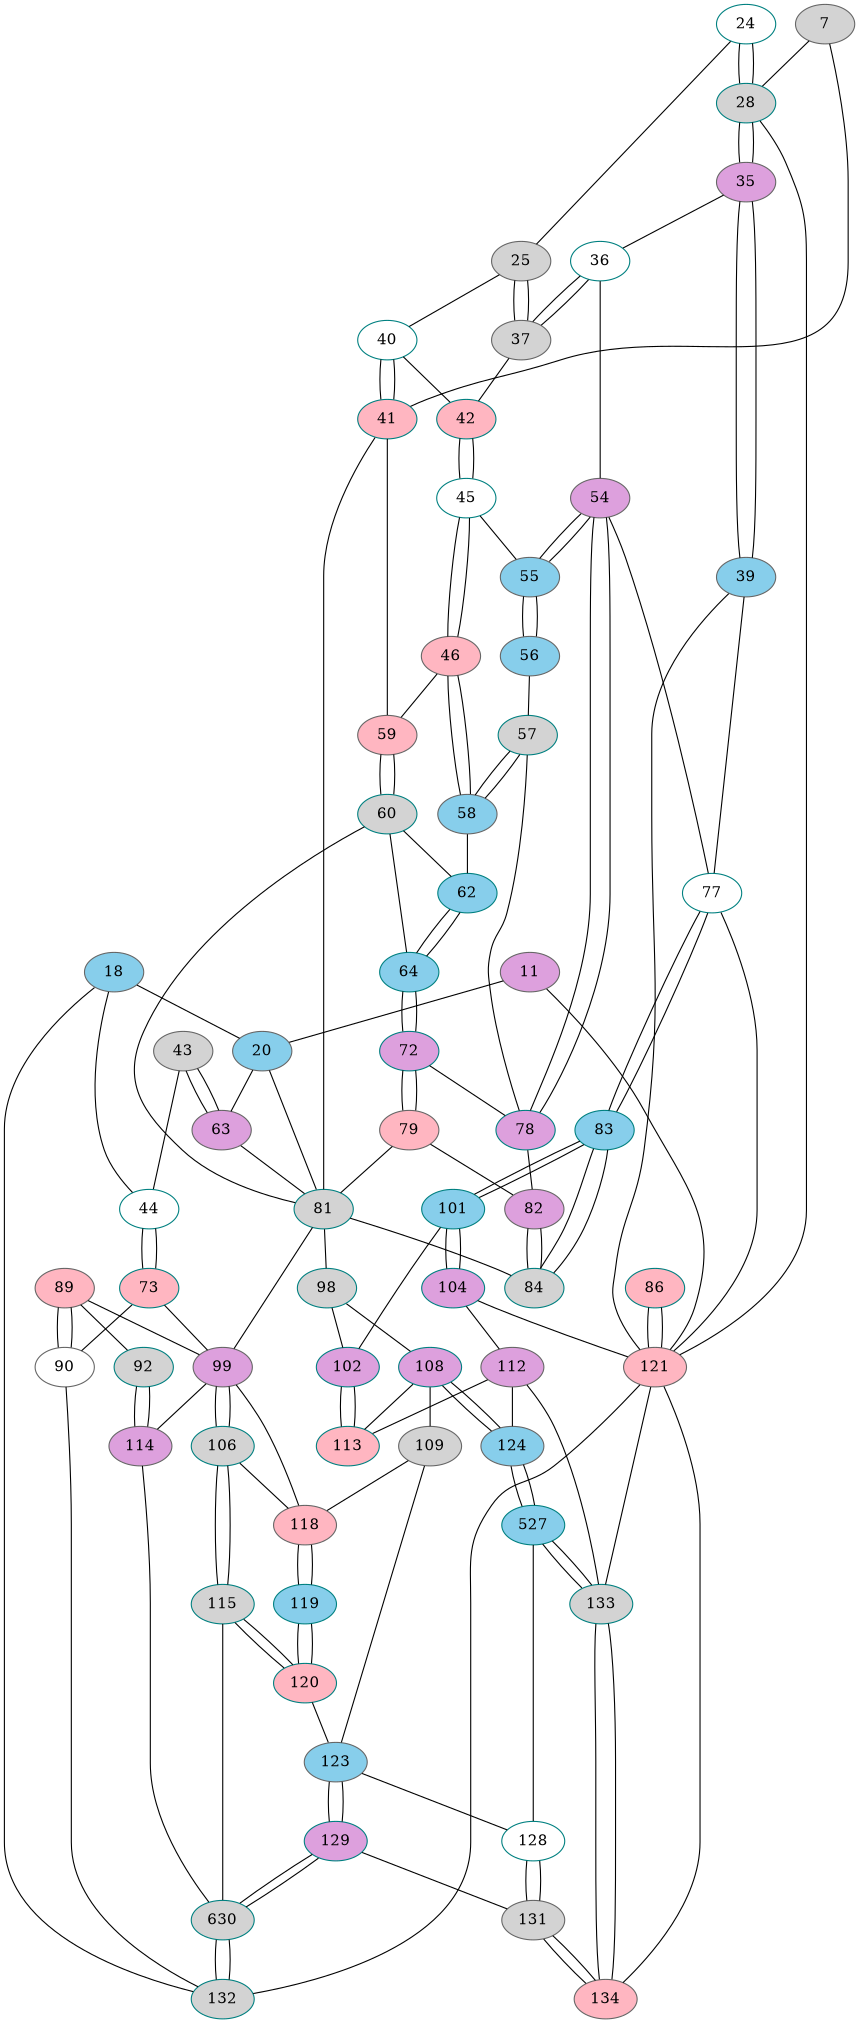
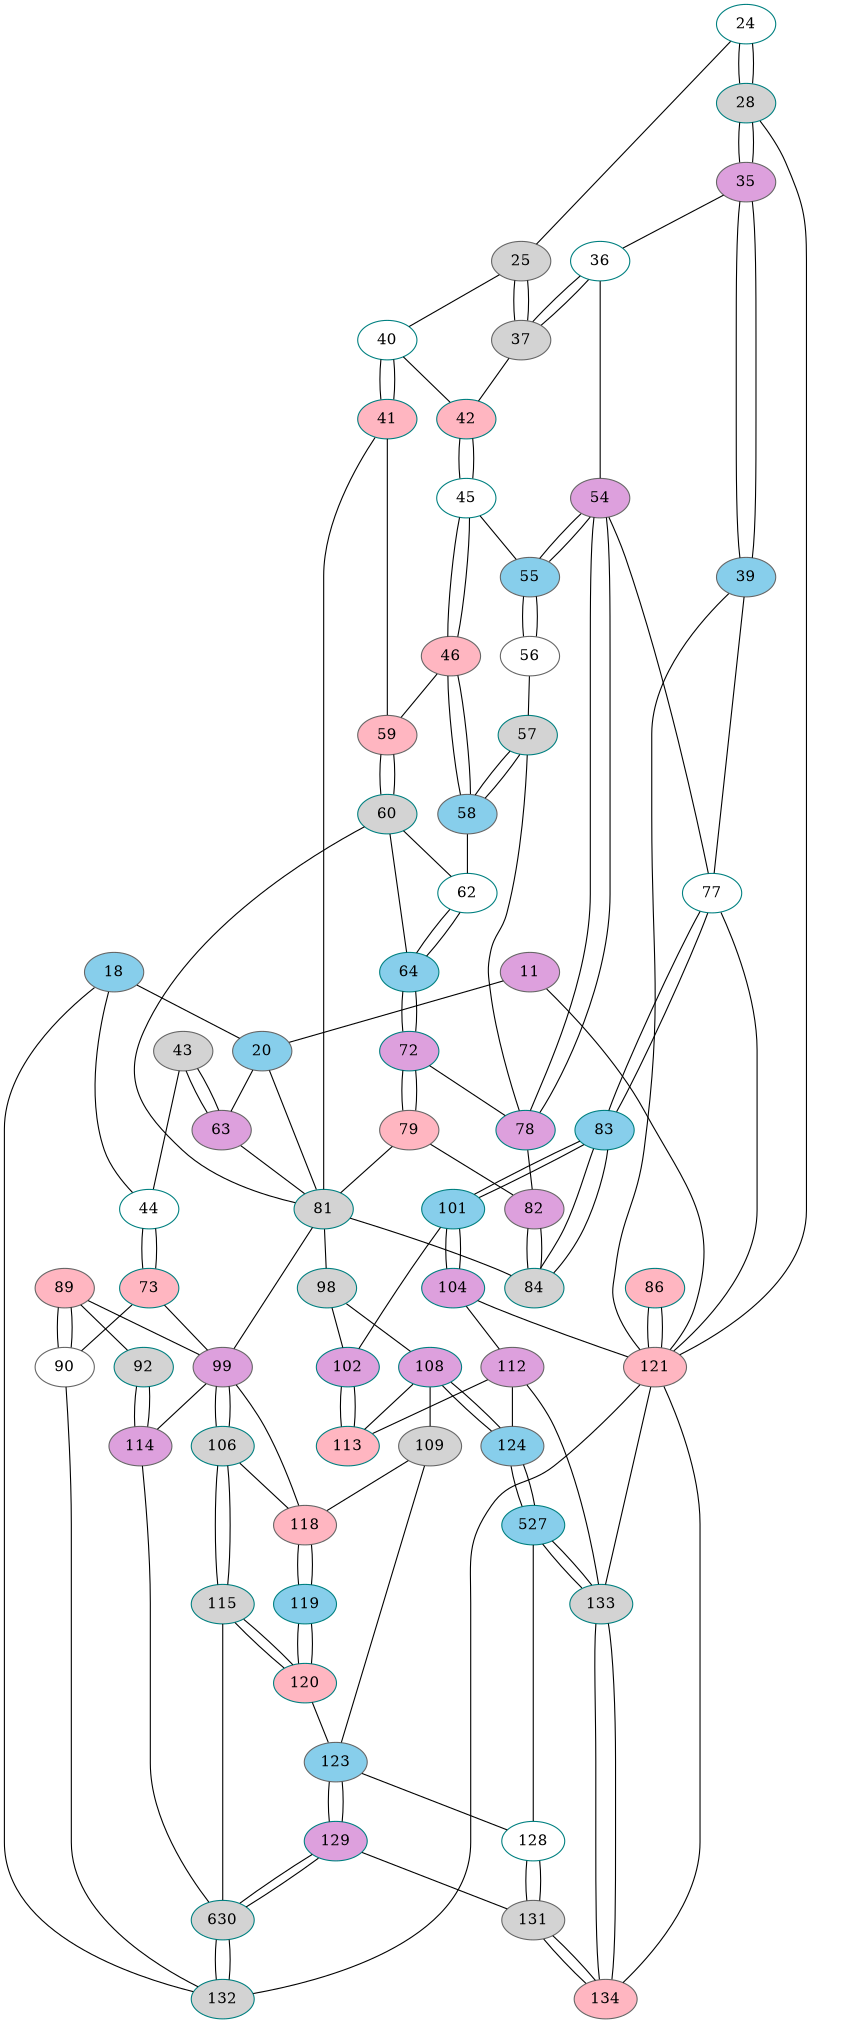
(825, 24) -> none
(530, 656) -> (530, 656)
(467, 893) -> (467, 893)
